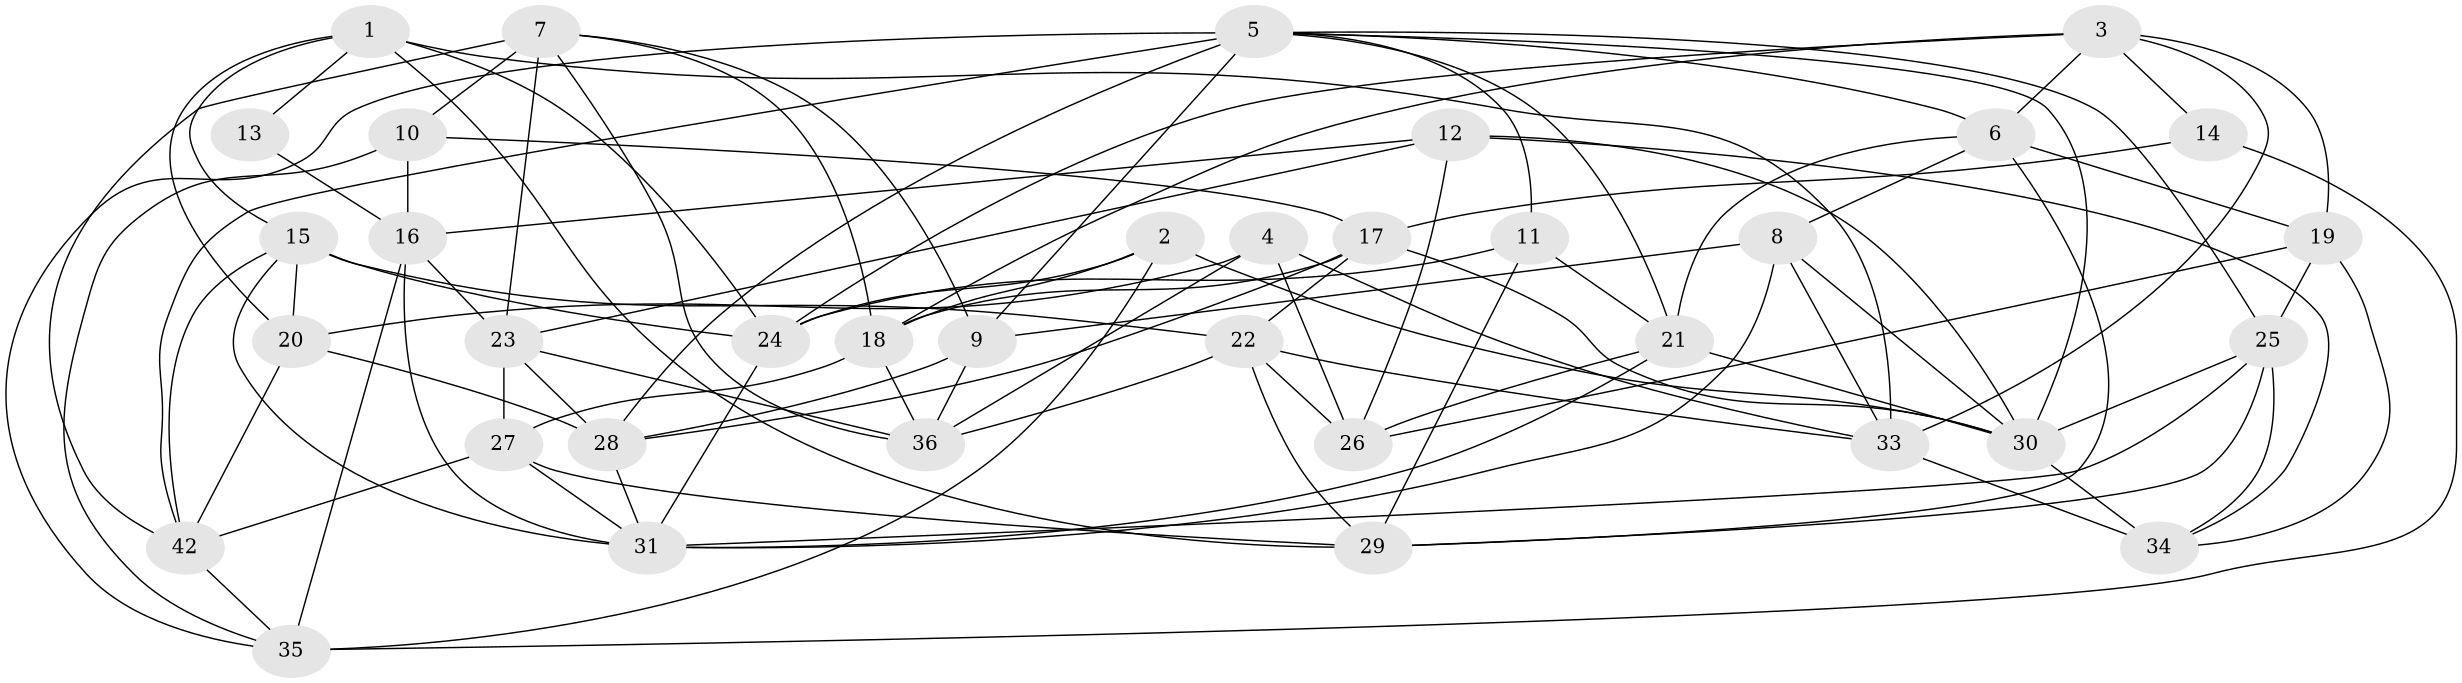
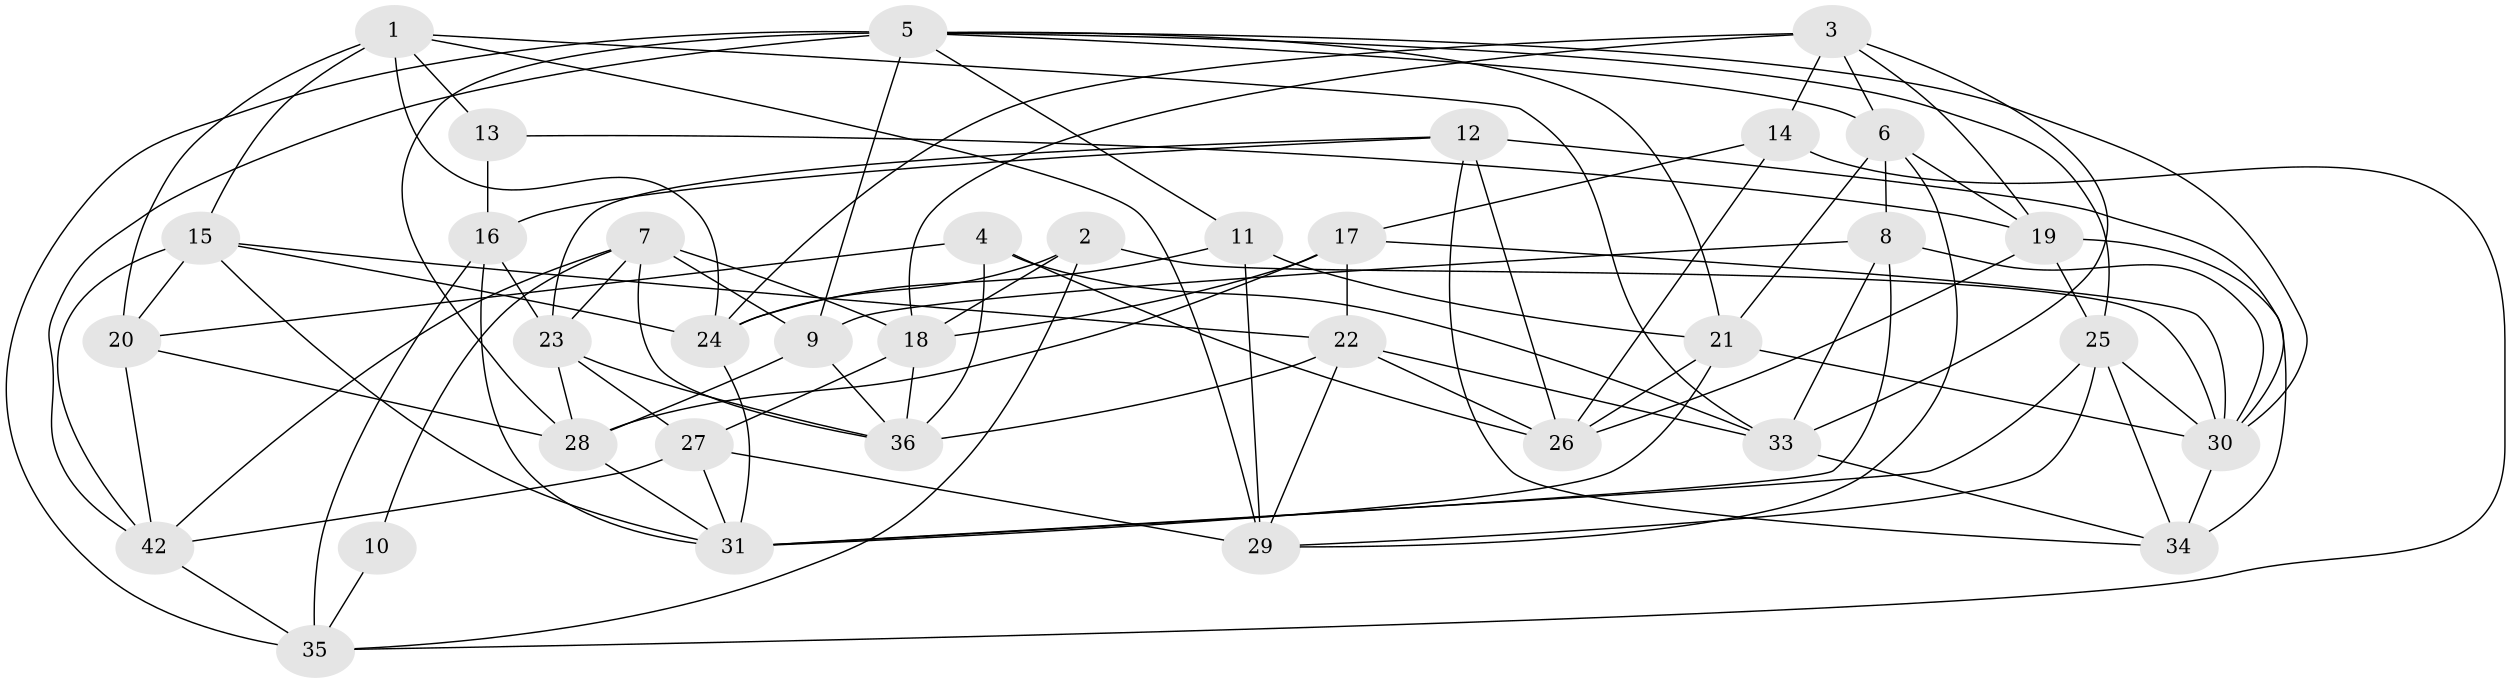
none -> (1307, 155)
(897, 162) -> none
(408, 187) -> none
none -> (1671, 290)
